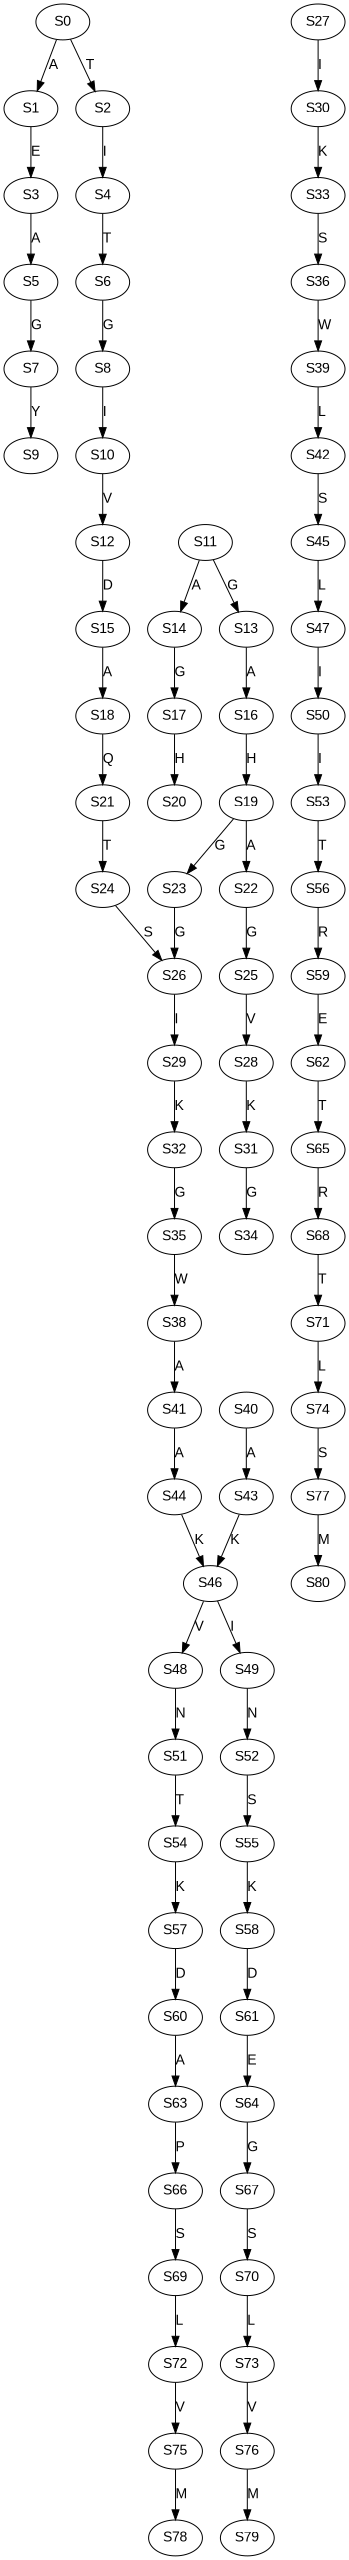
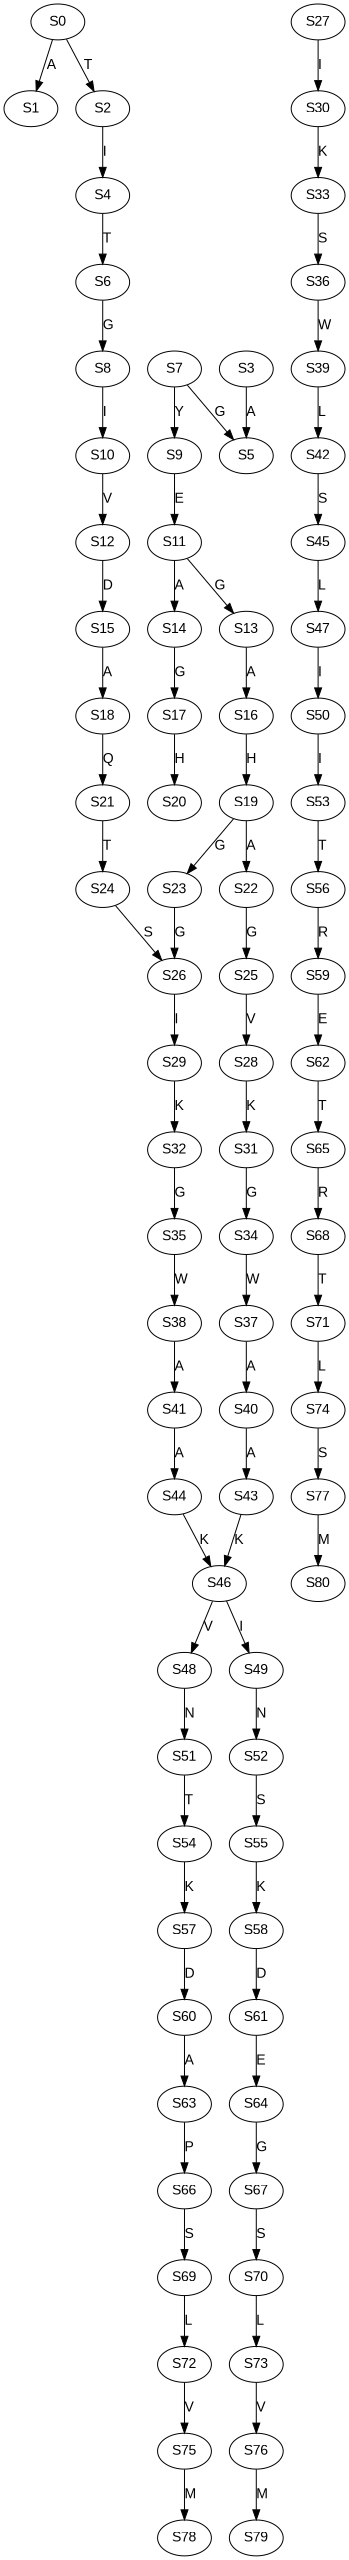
(31, 147) -> none
(31, 321) -> (207, 409)
none -> (175, 494)
none -> (246, 1323)
